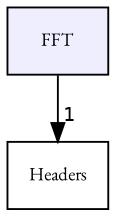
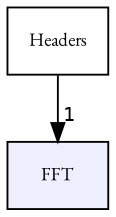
(58, 99) -> (58, 99)
